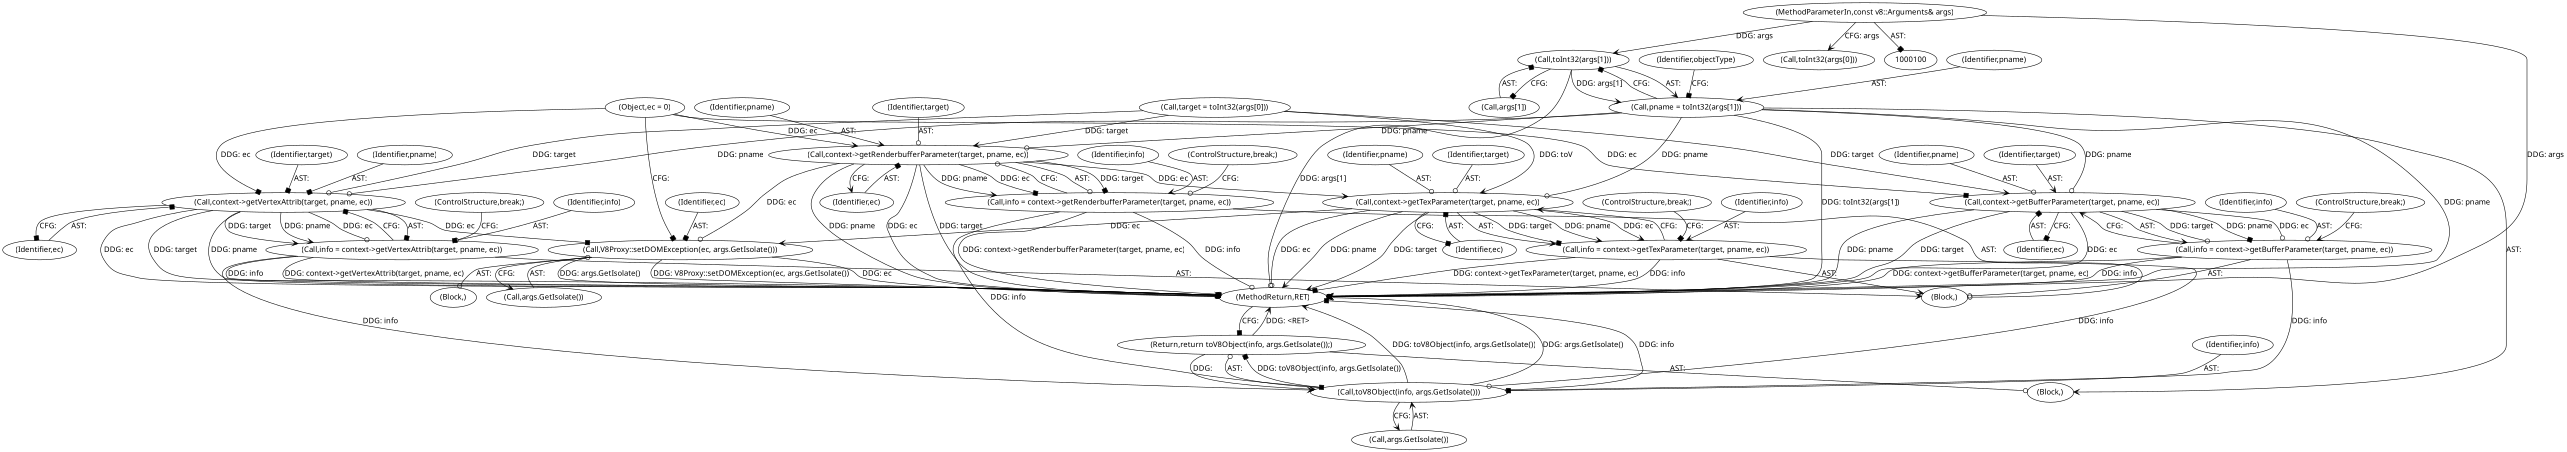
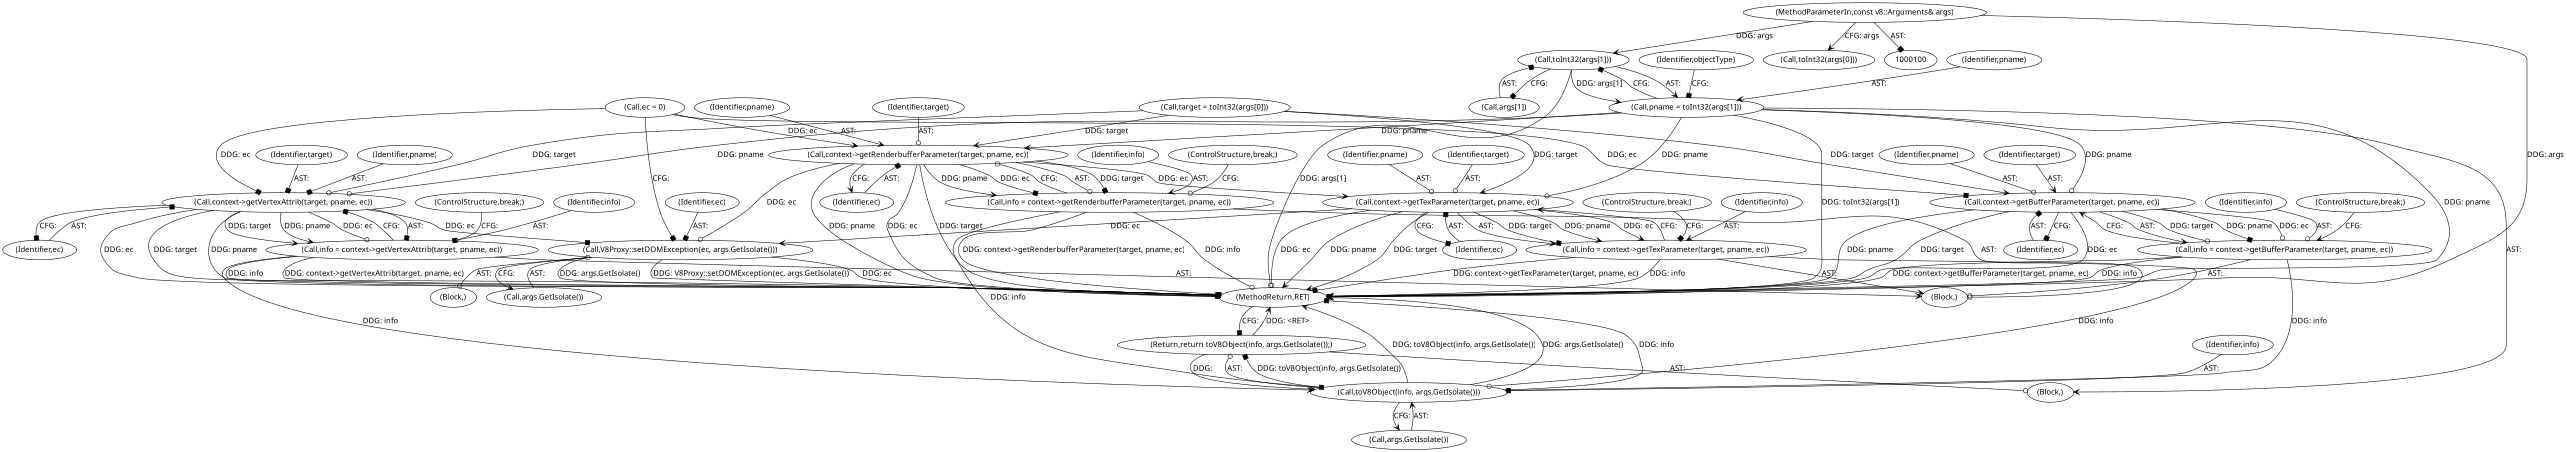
(645, 108) -> (645, 108)
(1324, 131) -> (1324, 131)
(1556, 155) -> (1556, 155)
